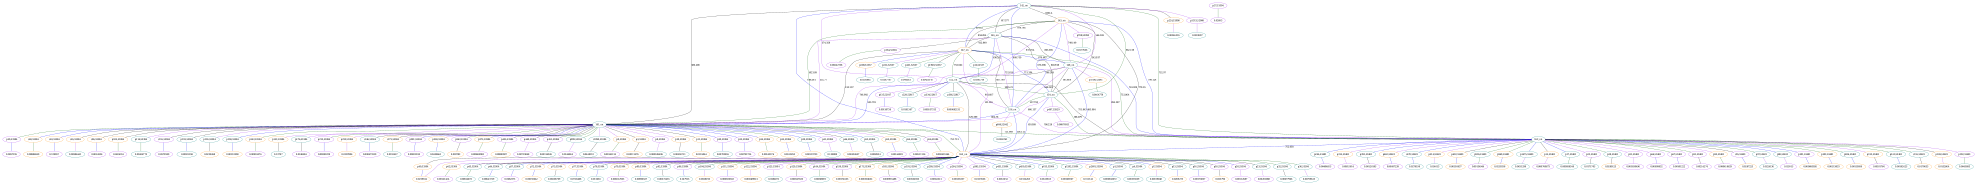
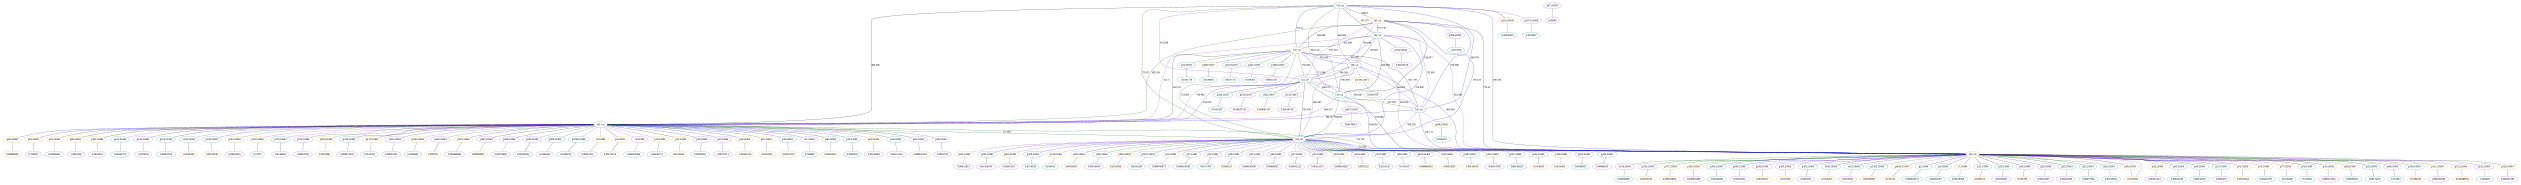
none -> (1471, 147)
